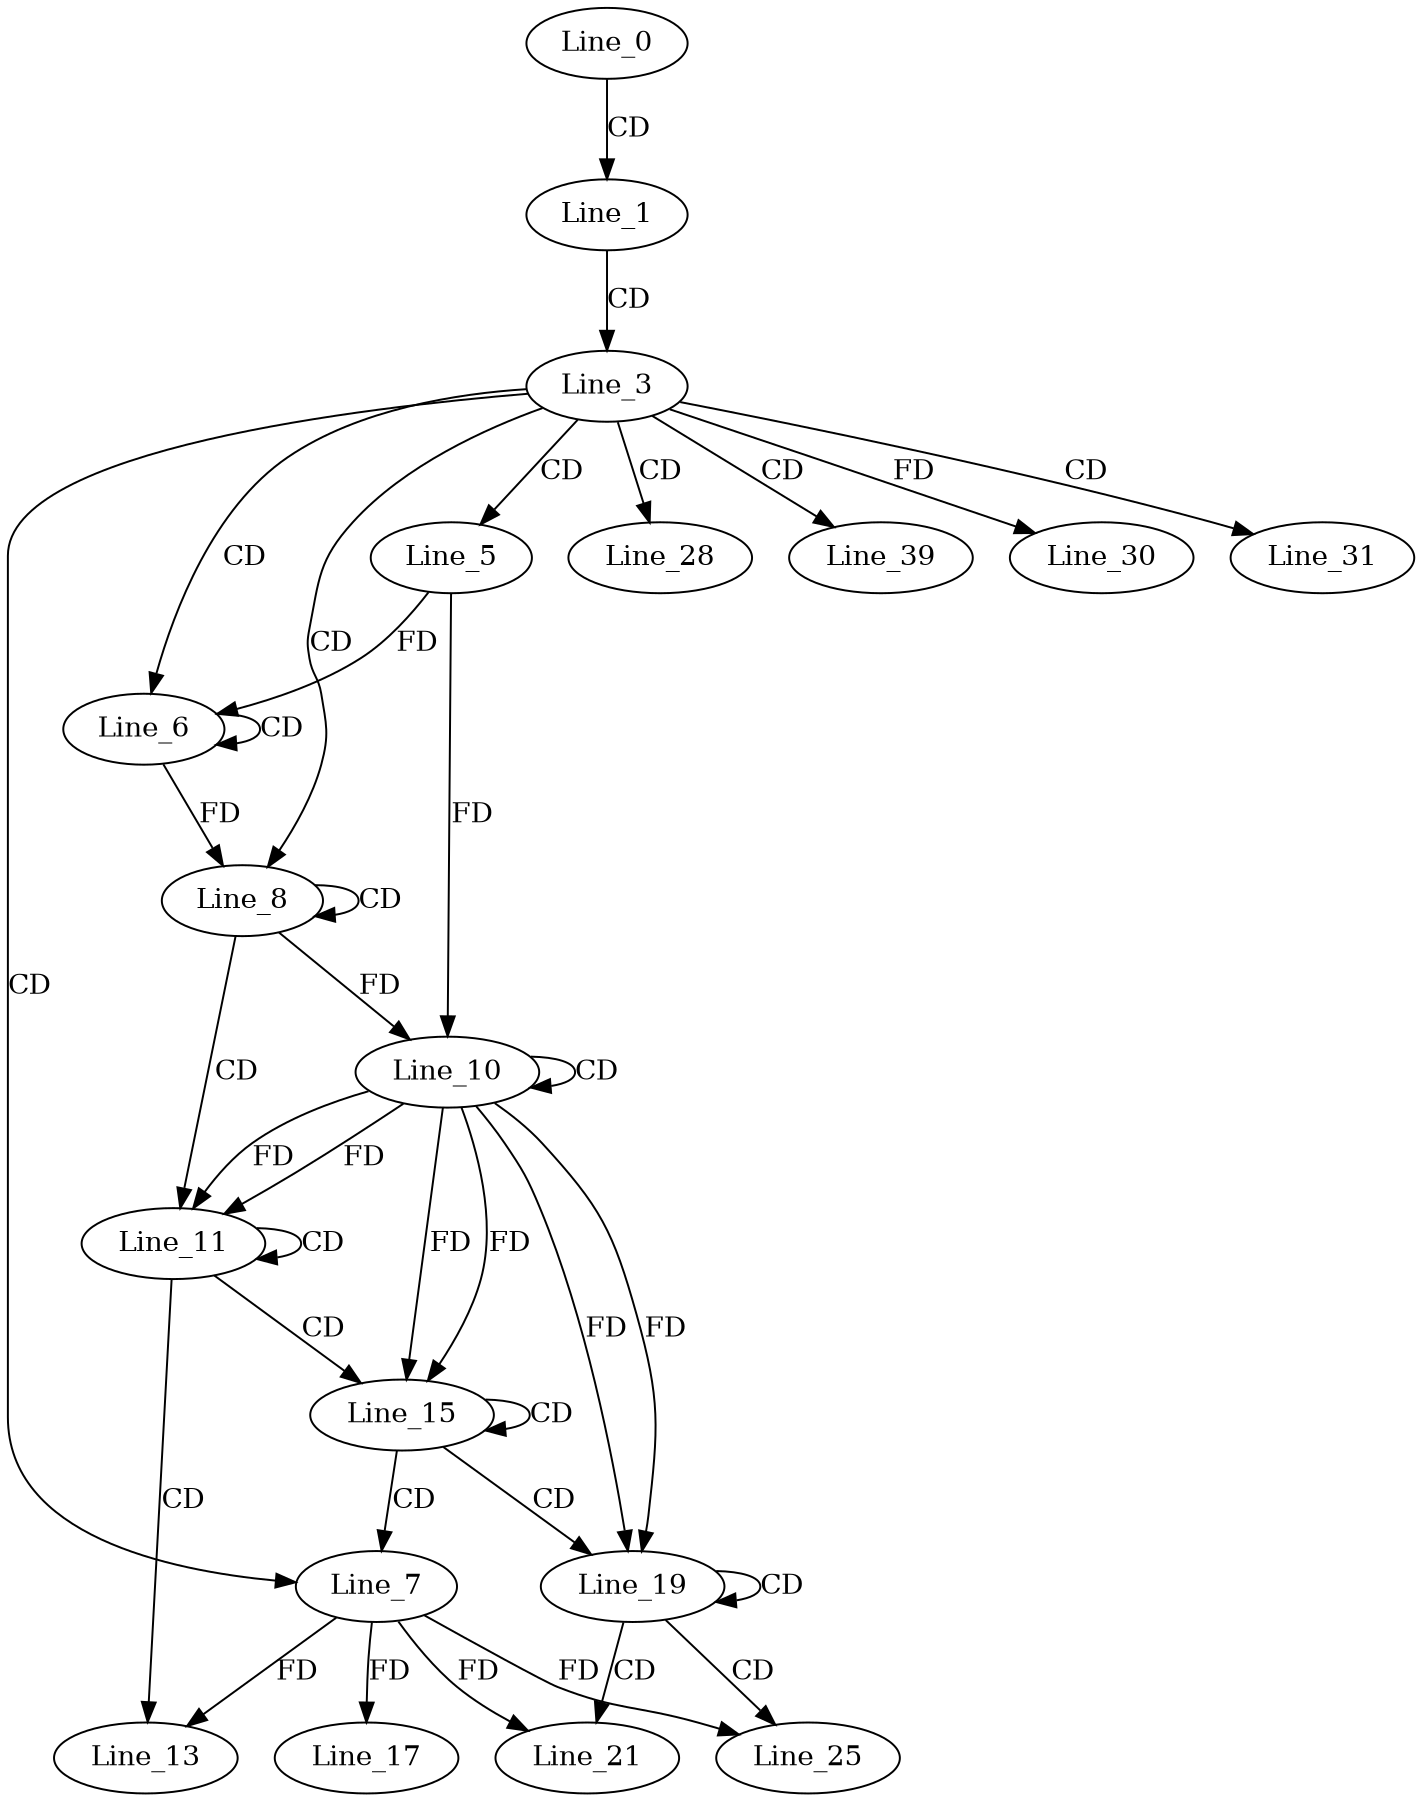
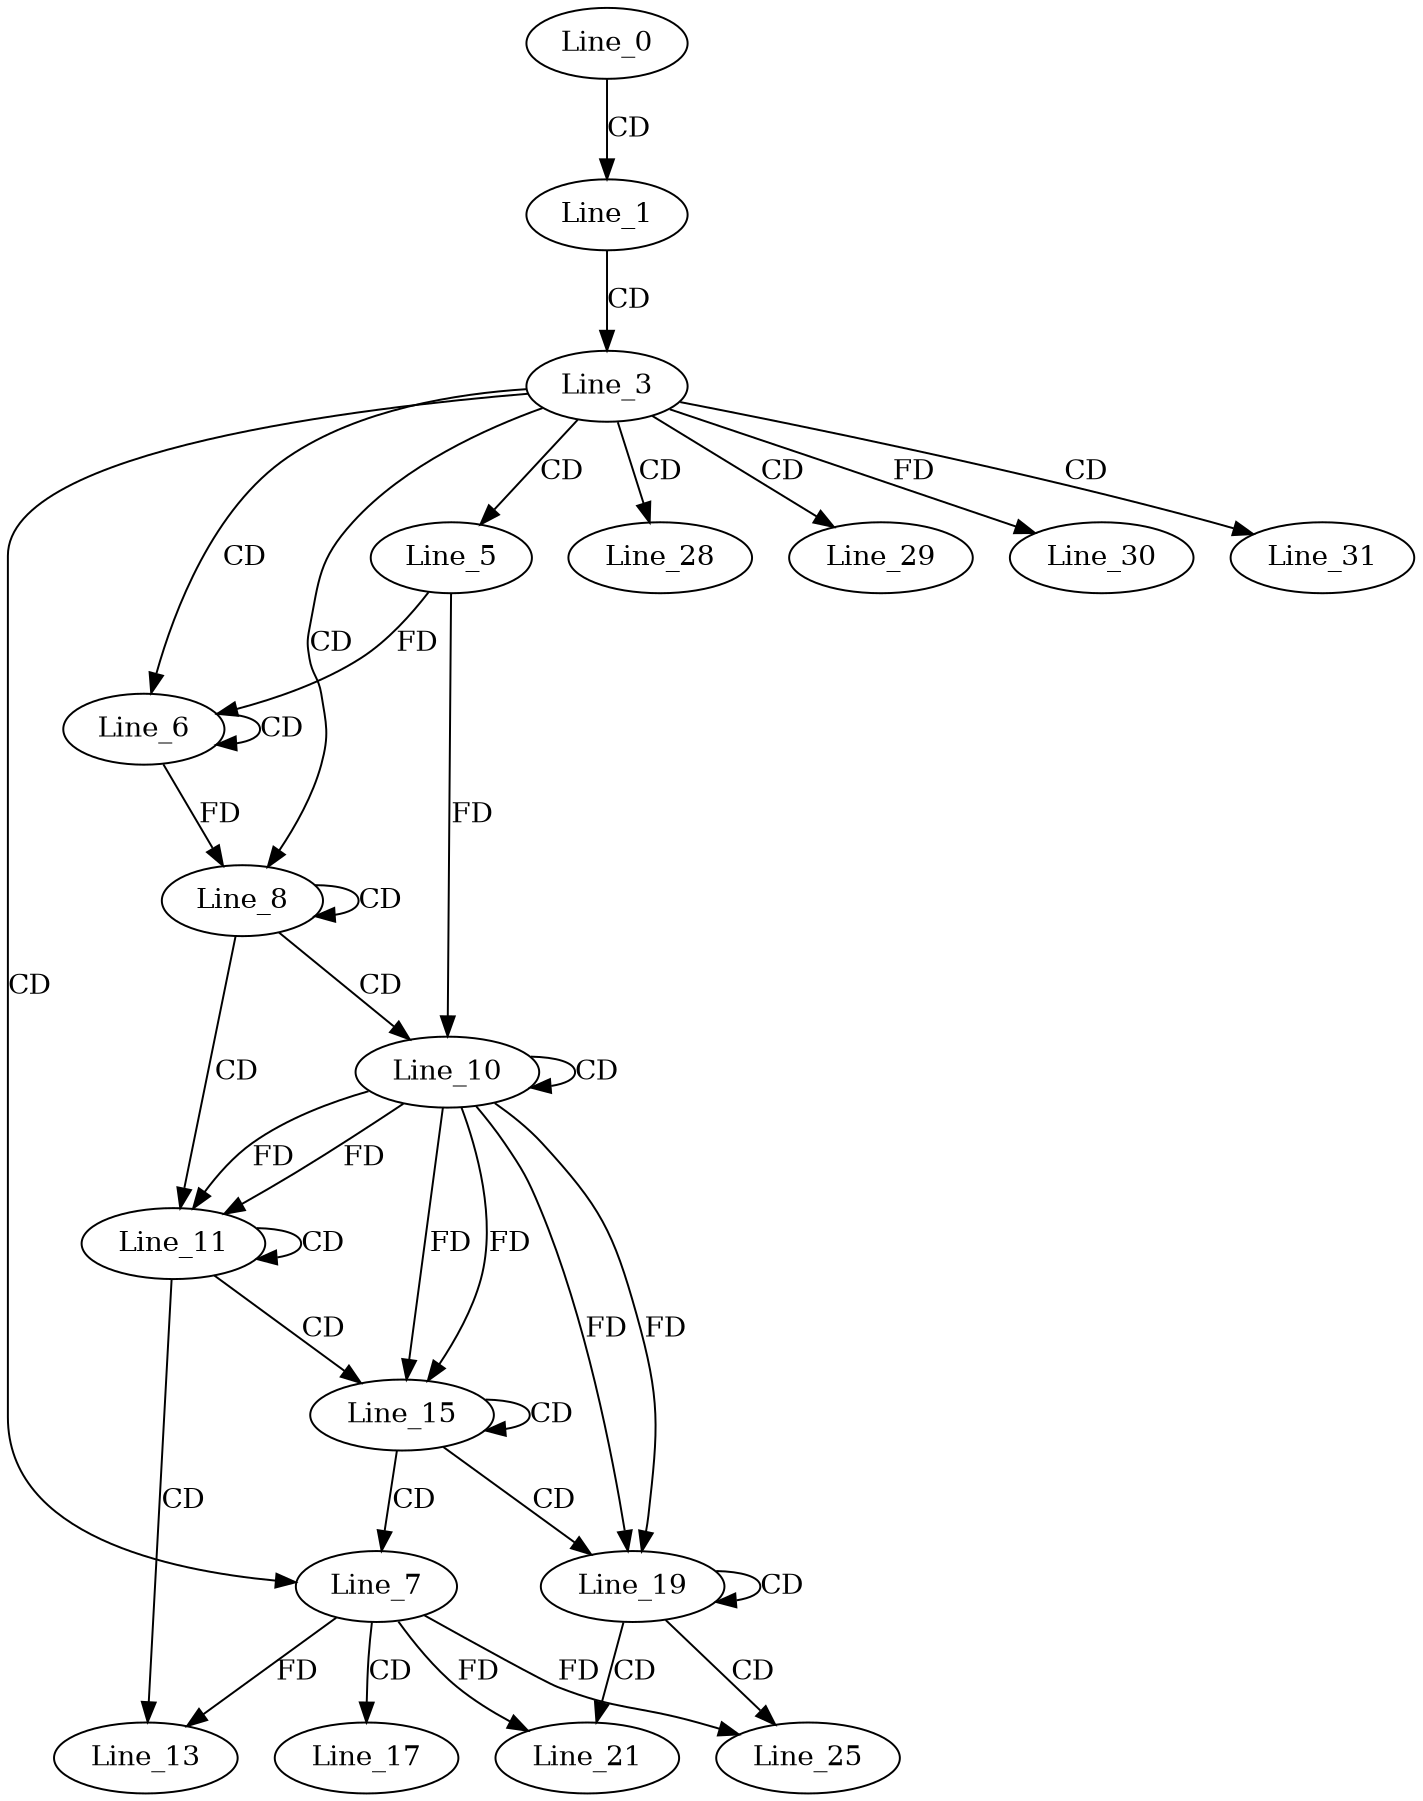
(881, 558) -> (881, 558)
(380, 986) -> (380, 986)
(390, 1672) -> (390, 1672)
